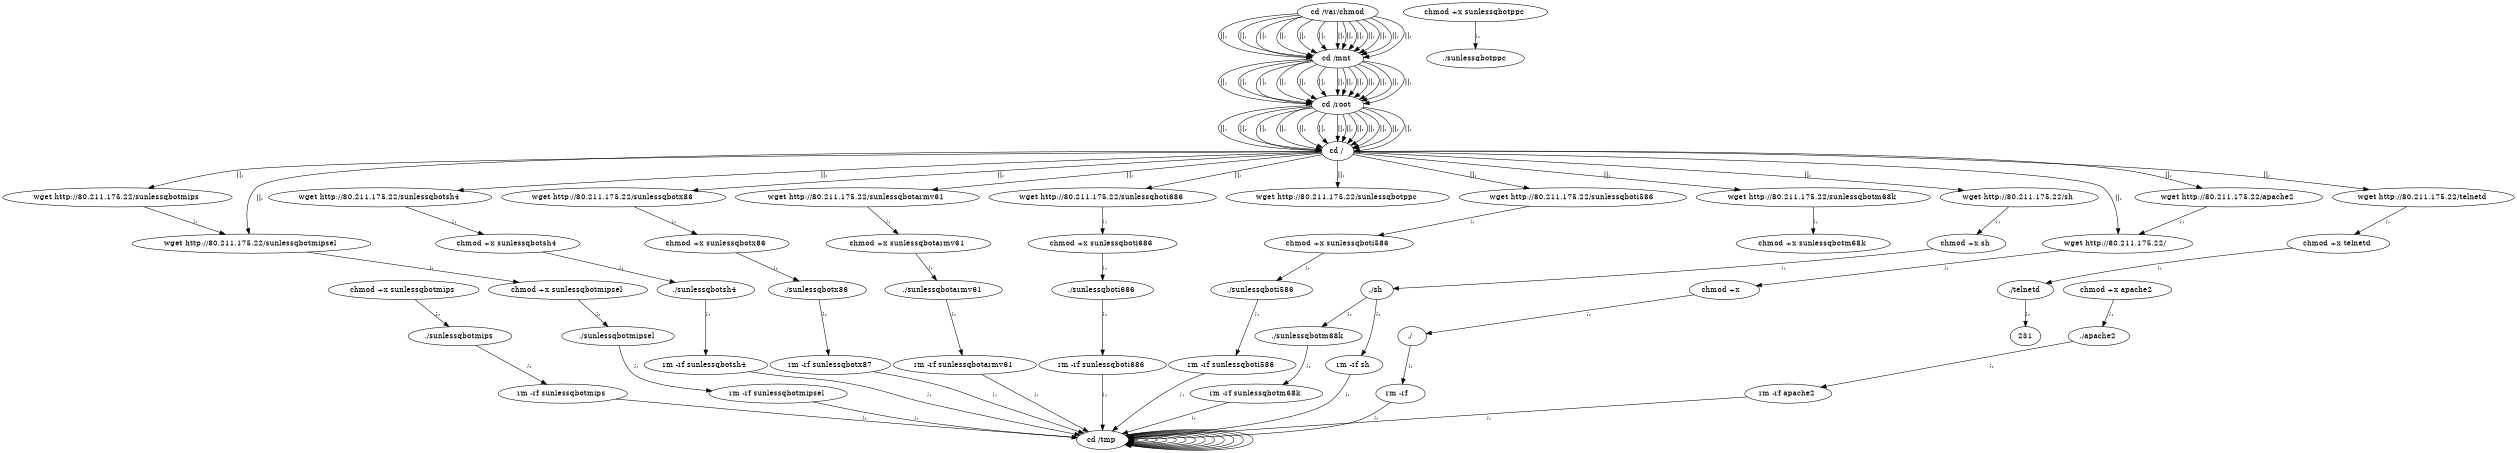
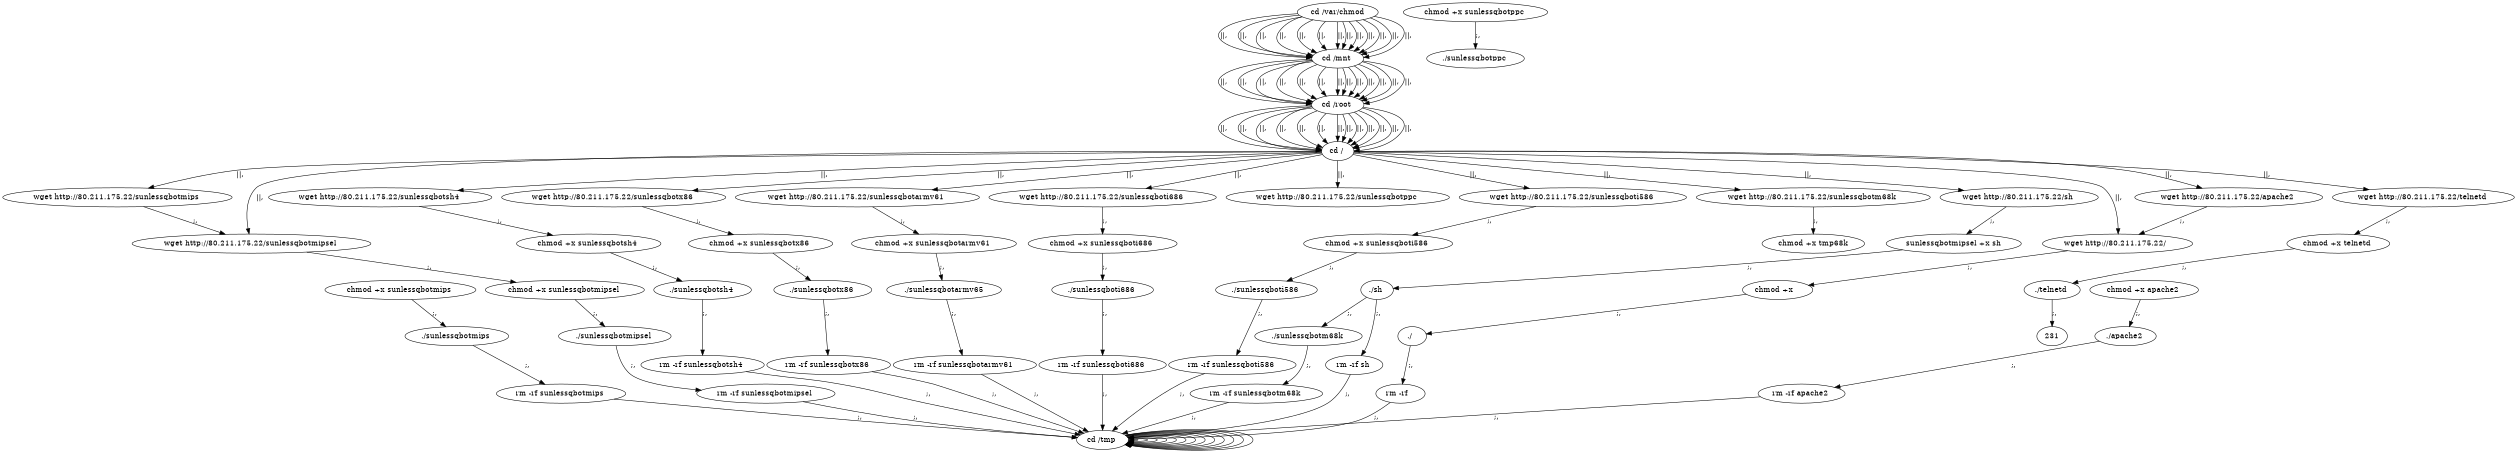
(1813, 244) -> (1813, 244)
(1966, 244) -> (1954, 244)
(944, 290) -> (944, 290)
(830, 365) -> (829, 365)
